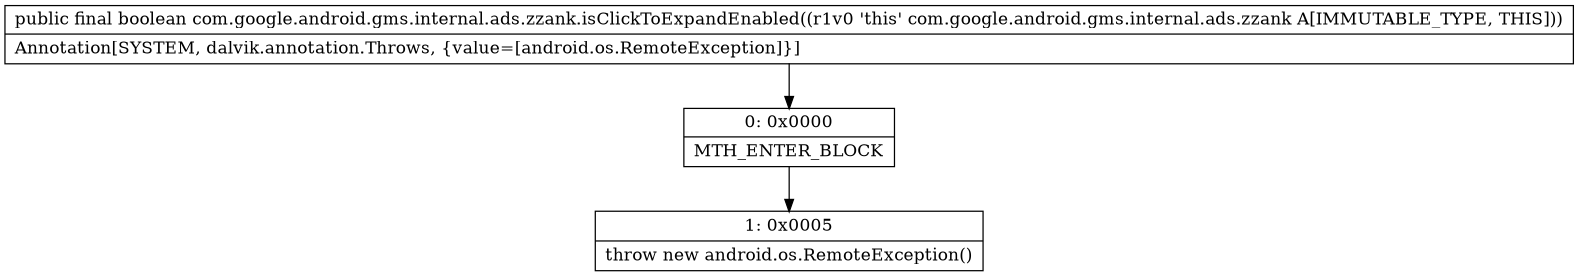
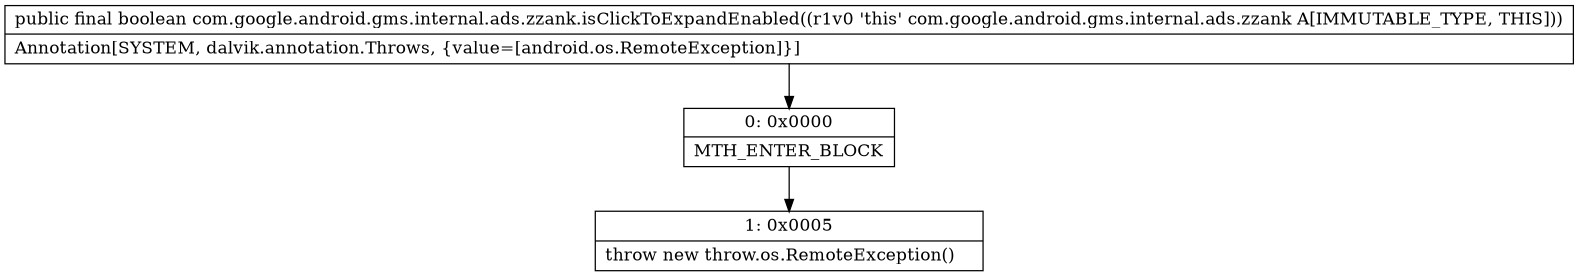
(789, 255) -> (780, 255)
